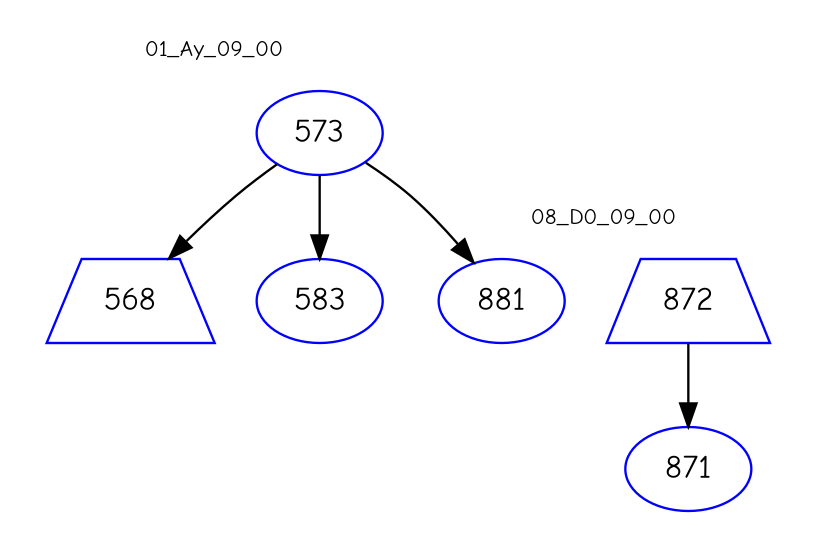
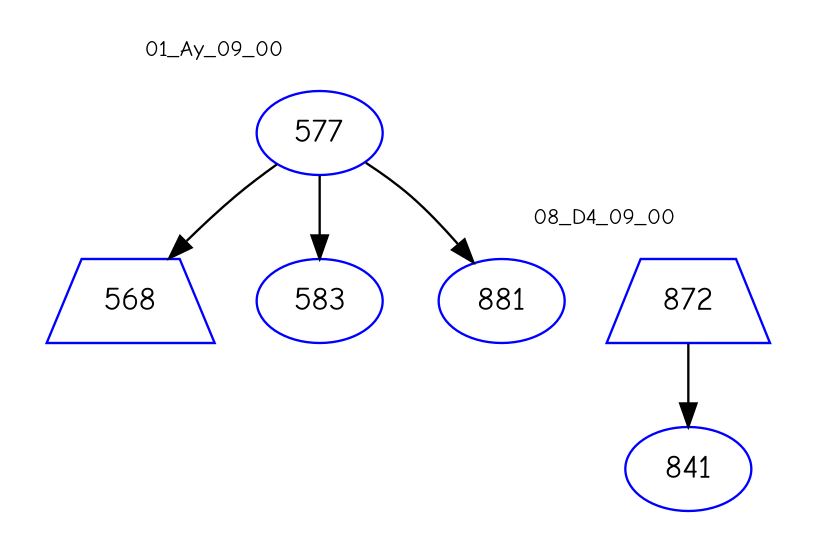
(320, 133) -> (320, 133)
(604, 218) -> (604, 218)
(688, 469) -> (688, 469)
